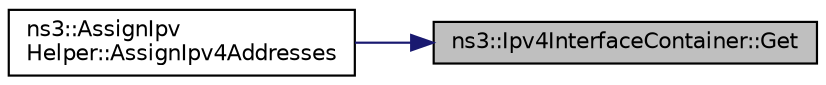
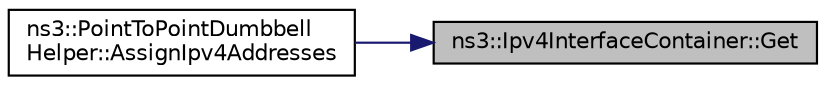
(182, 43) -> (182, 43)
